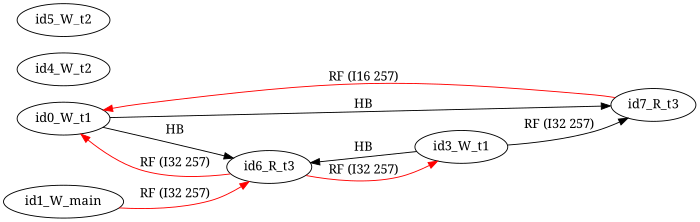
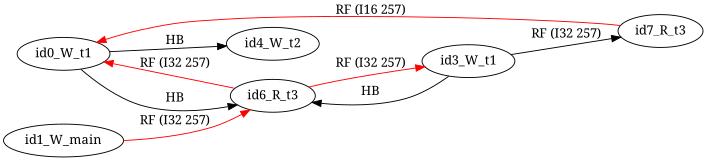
(64, 20) -> none
(356, 112) -> (163, 49)
